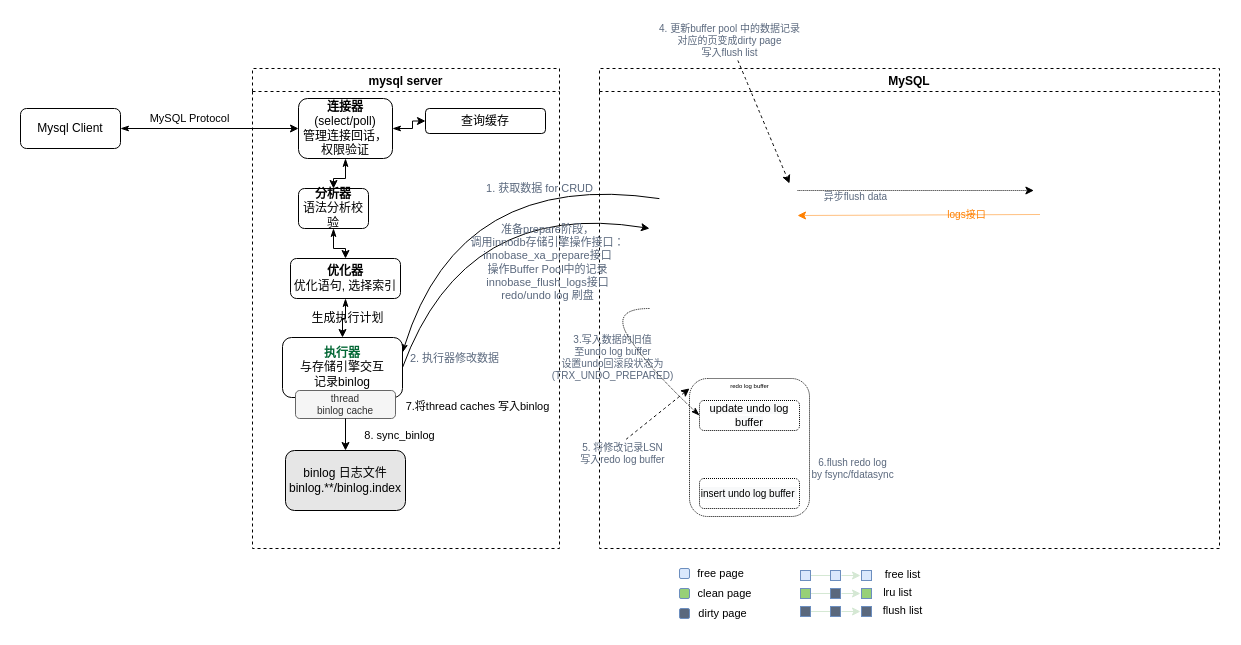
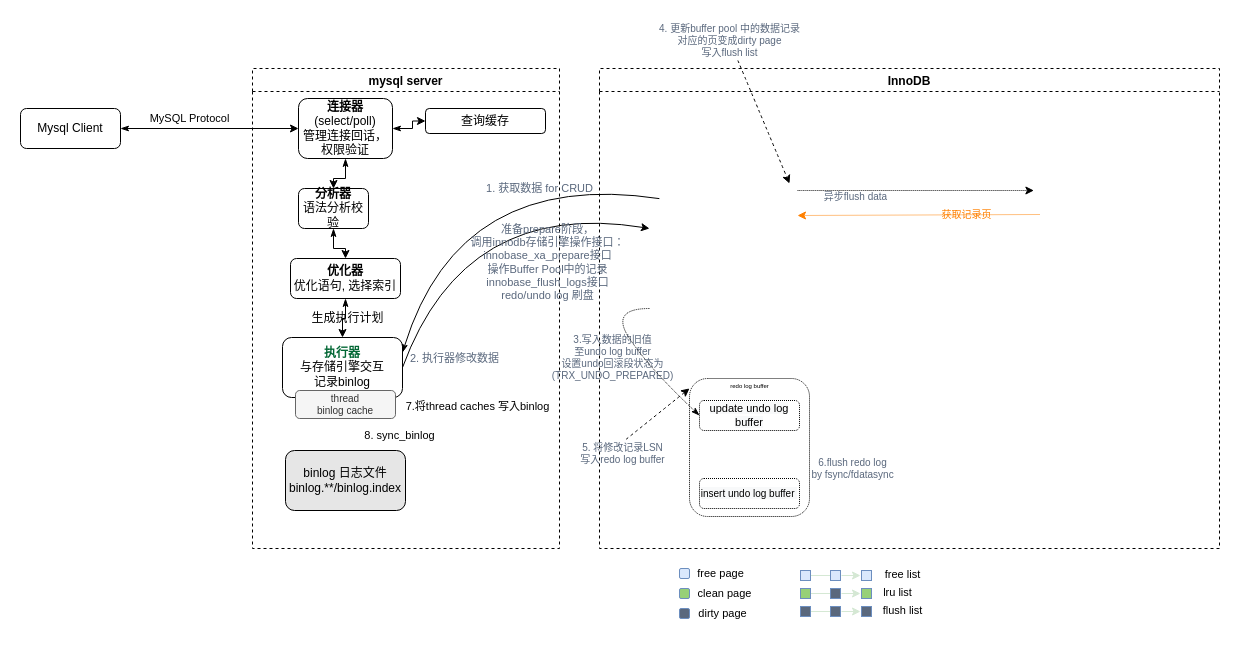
(909, 81) -> (909, 81)
(967, 215) -> (967, 215)
(346, 439) -> none
